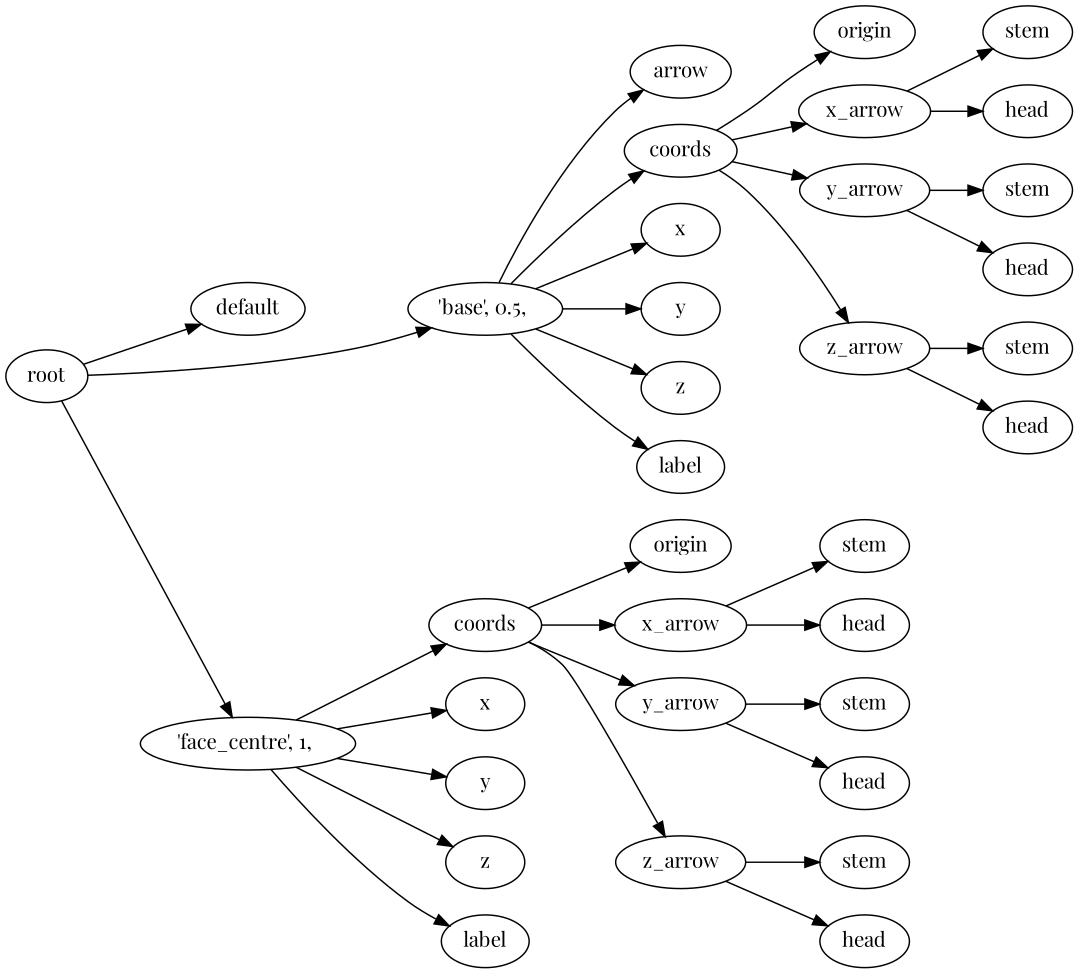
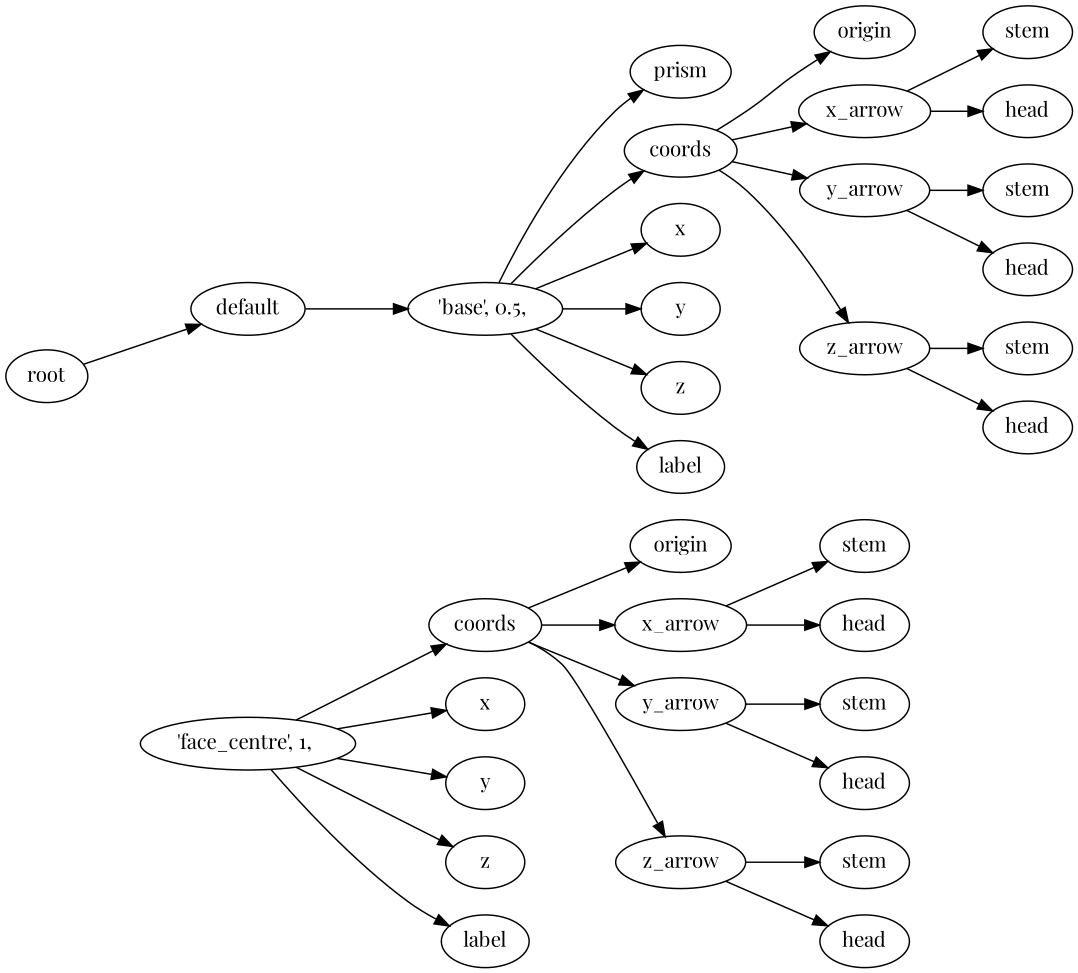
(681, 72) -> (681, 72)
(254, 363) -> (349, 309)
(143, 552) -> none
